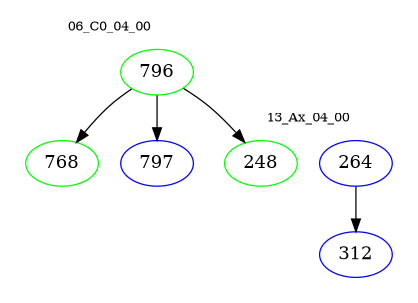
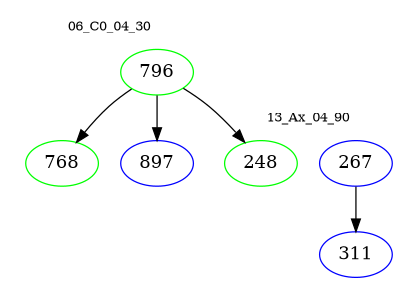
(110, 27) -> (110, 27)
(308, 118) -> (308, 118)
(157, 163) -> (157, 163)
(356, 163) -> (356, 163)
(356, 255) -> (356, 255)
